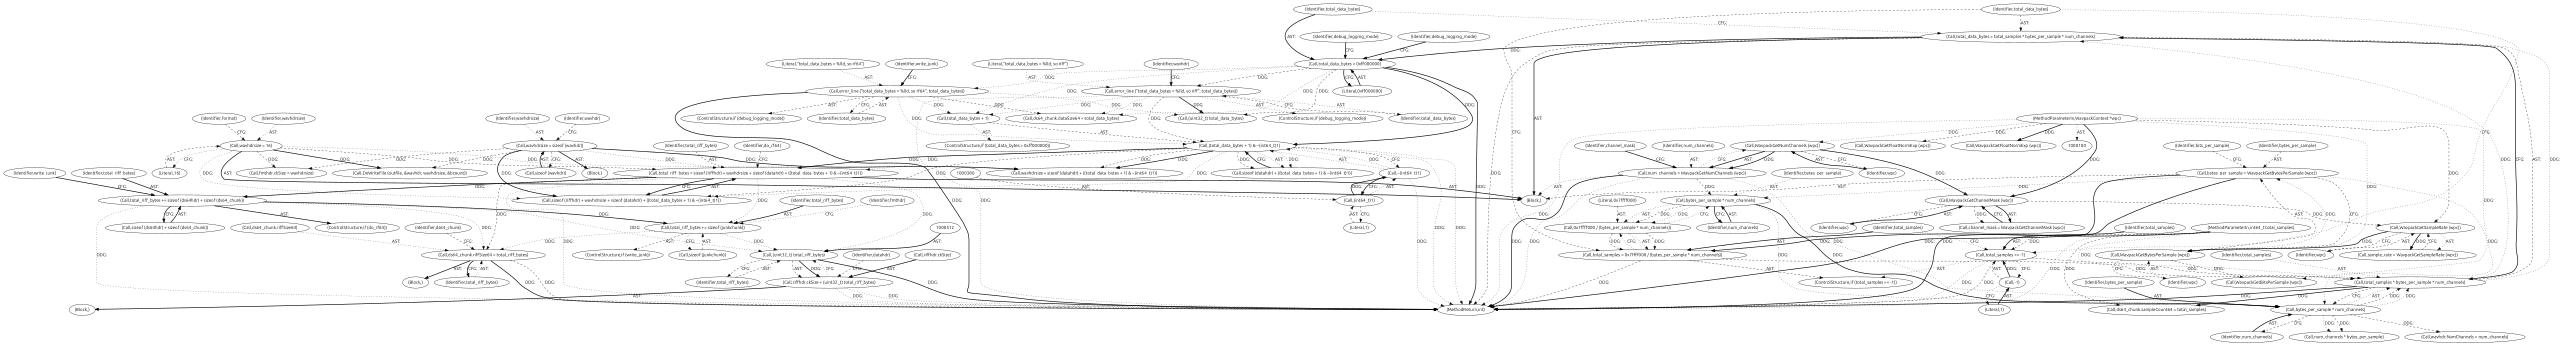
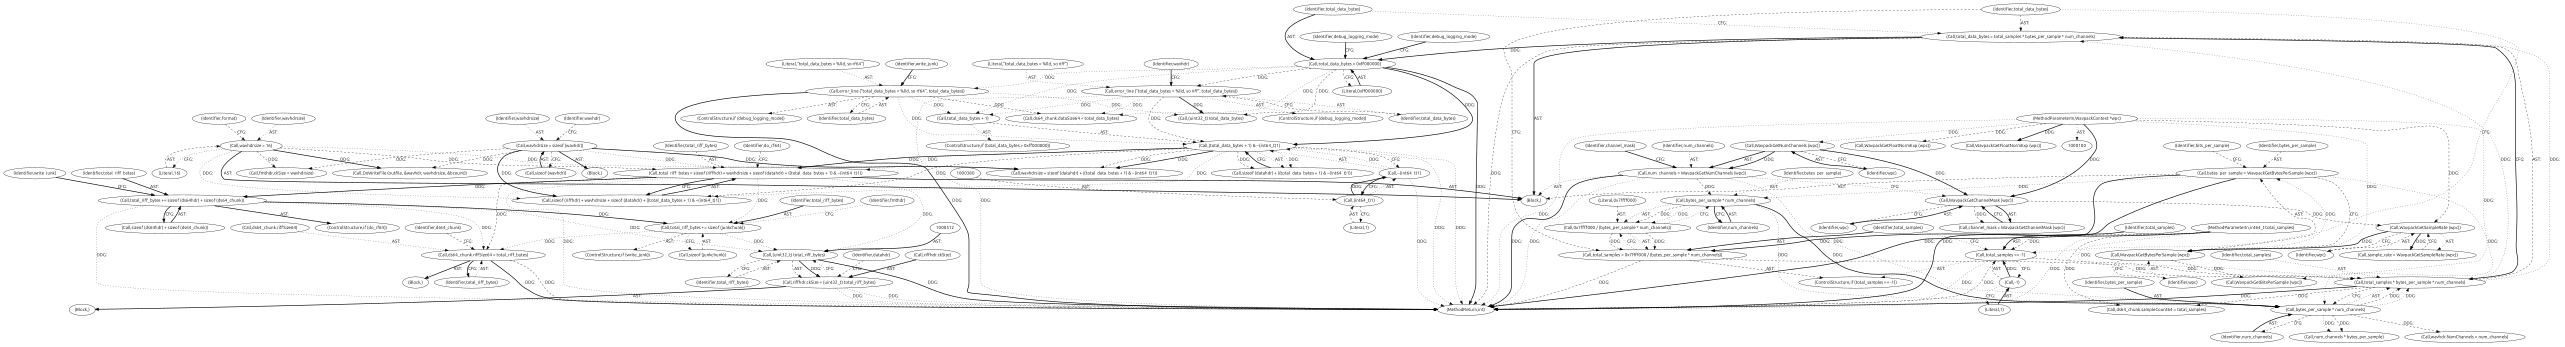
(1344, 78) -> (1344, 78)
(1720, 156) -> (1829, 183)
(2284, 296) -> (2284, 296)
